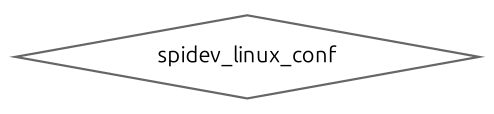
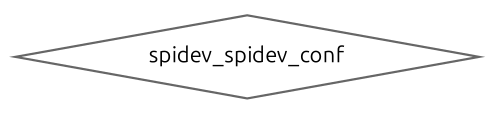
(247, 57) -> (247, 57)
